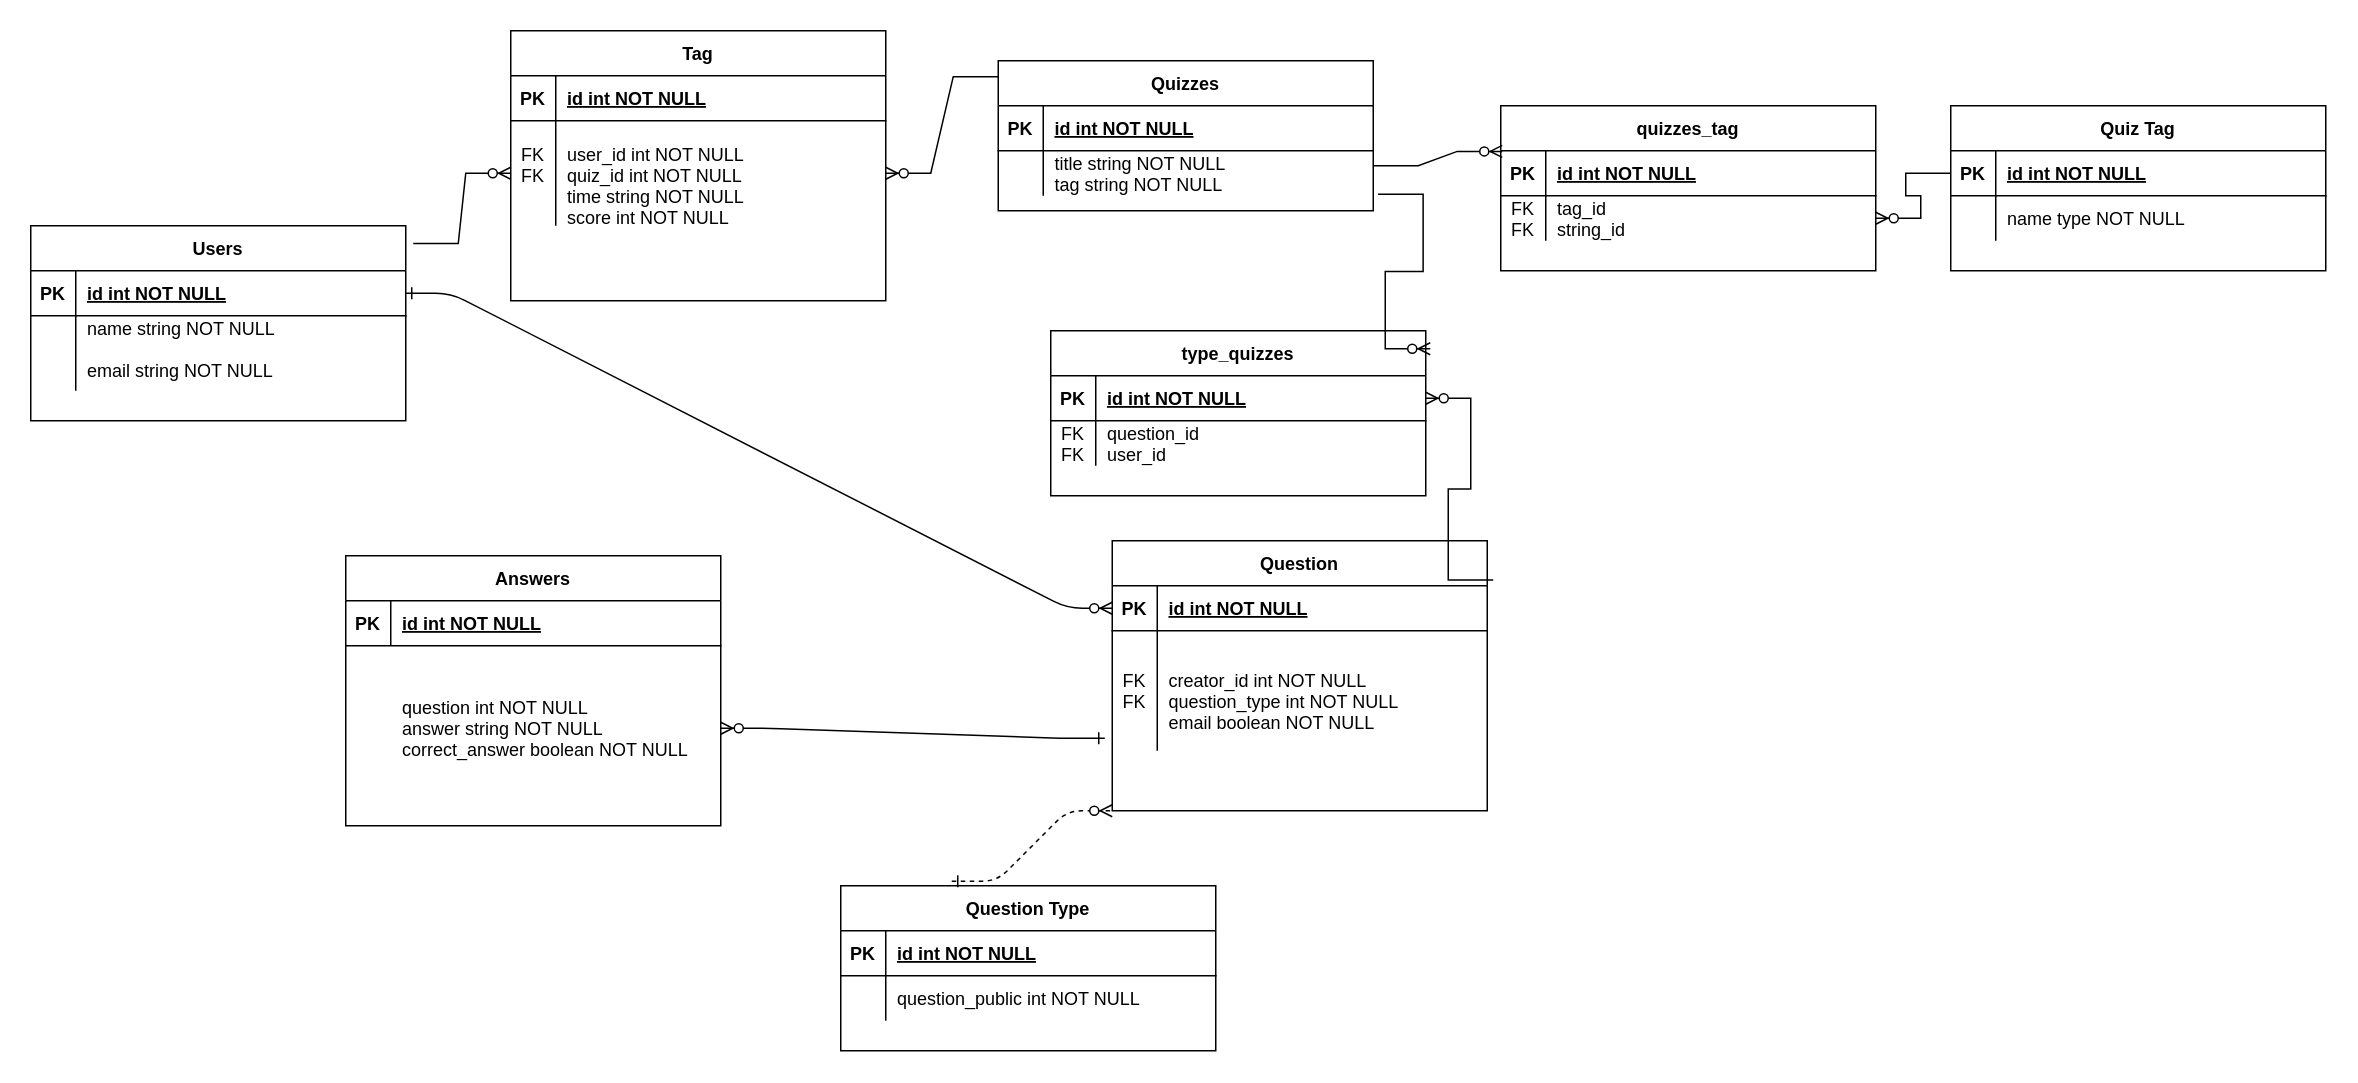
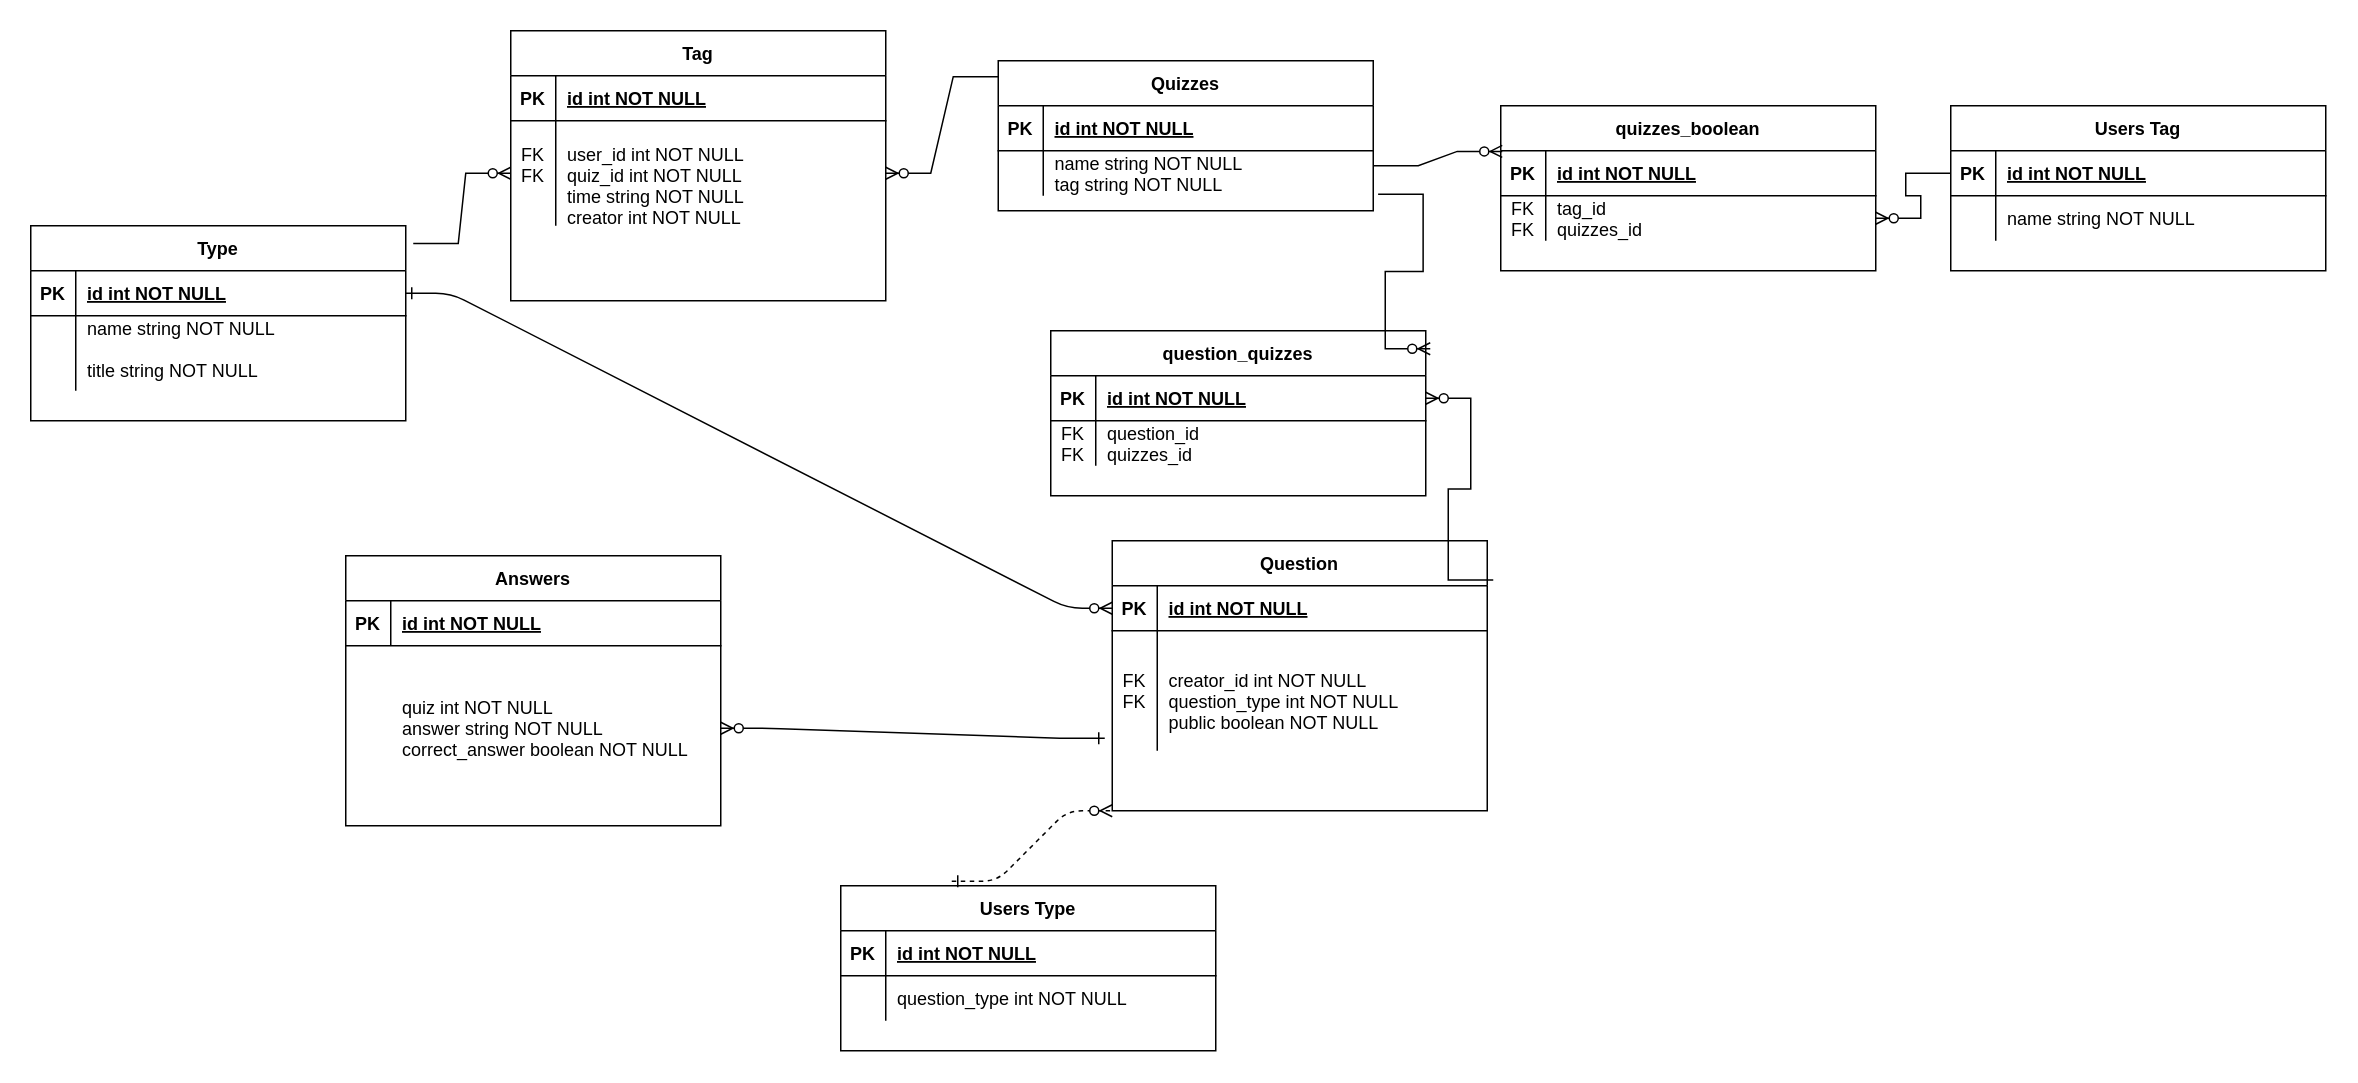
(1688, 129) -> (1688, 129)
(2138, 129) -> (2138, 129)
(656, 155) -> (656, 155)
(1146, 164) -> (1146, 164)
(1585, 209) -> (1585, 209)
(2091, 219) -> (2098, 219)
(218, 249) -> (218, 249)
(178, 329) -> (178, 329)
(1238, 354) -> (1238, 354)
(1158, 434) -> (1158, 434)
(1273, 681) -> (1273, 681)
(496, 708) -> (476, 708)
(1028, 909) -> (1028, 909)
(1022, 999) -> (1016, 999)
